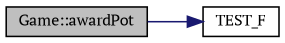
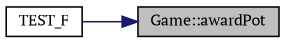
(167, 22) -> (102, 22)
